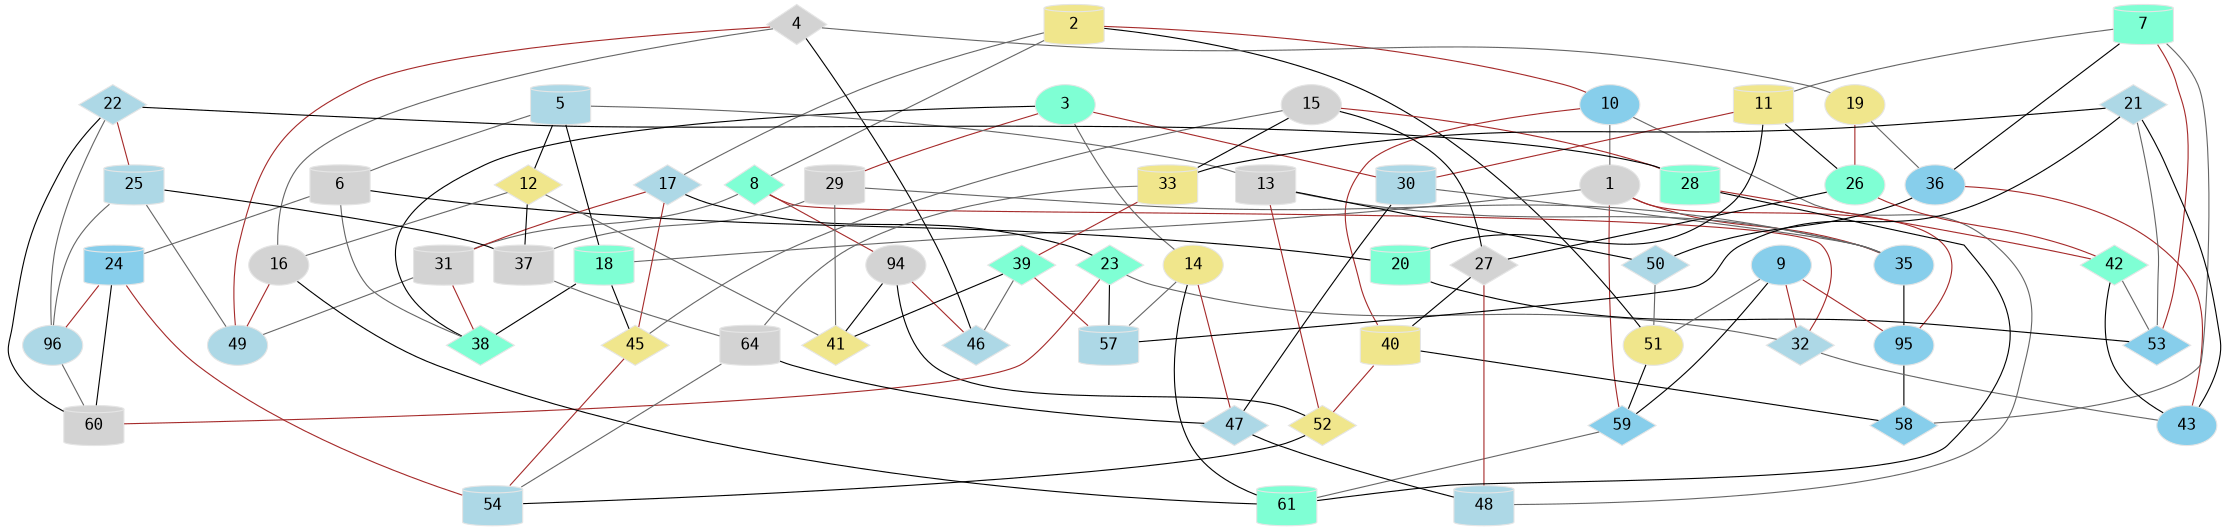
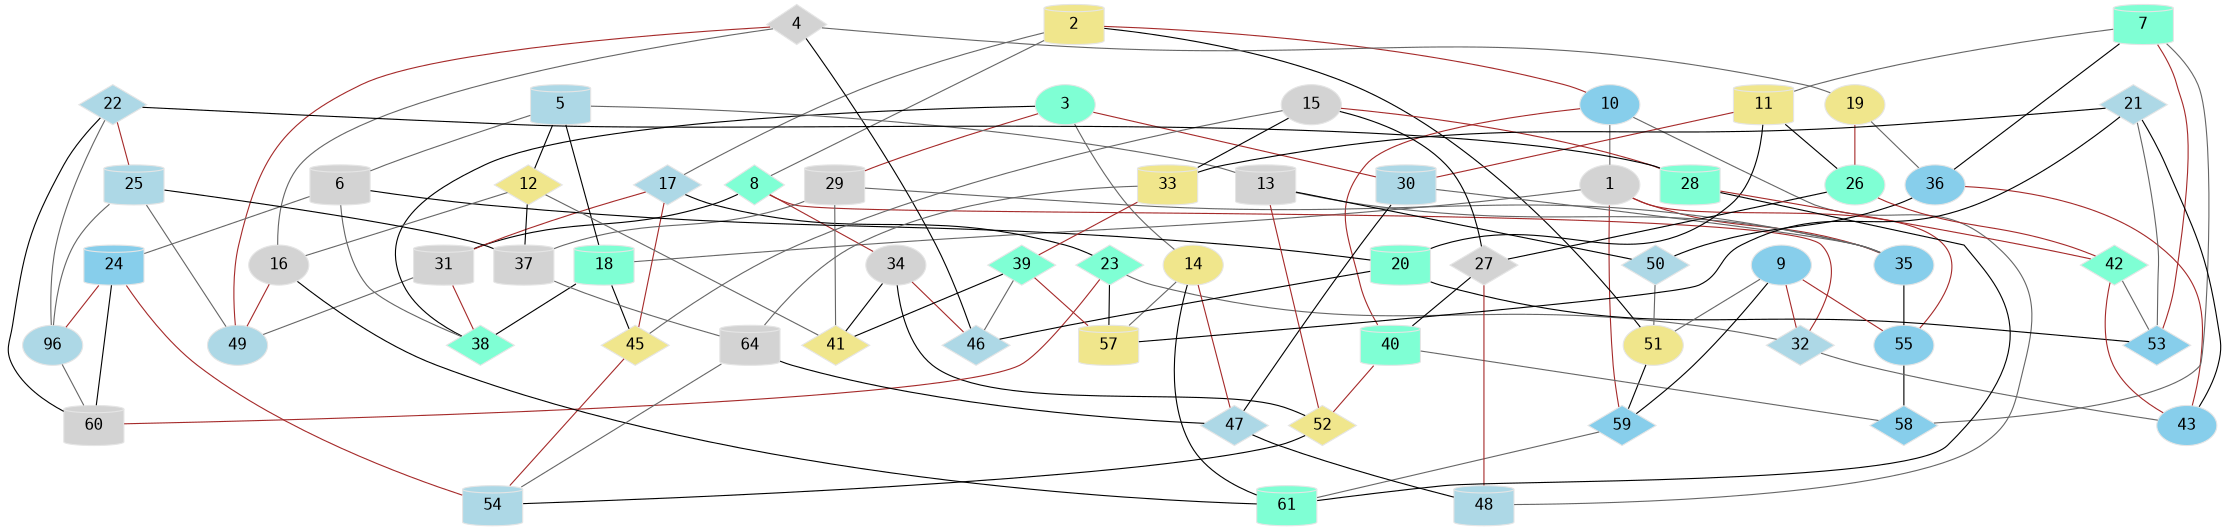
(620, 223) -> (620, 223)
(896, 265) -> (896, 265)
none -> (1194, 302)
(1109, 345) -> (1109, 345)
(1390, 345) -> (1390, 345)
(1904, 345) -> (1904, 345)
(2111, 359) -> (2111, 359)
(1650, 386) -> (1650, 386)
